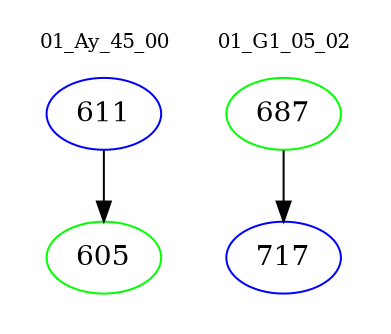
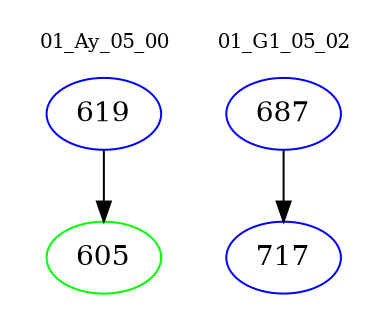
(105, 43) -> (105, 43)
(104, 114) -> (104, 114)
(284, 114) -> (284, 114)
